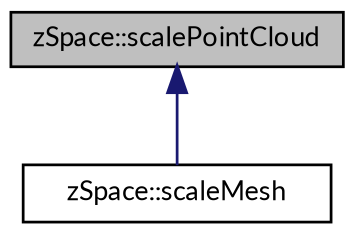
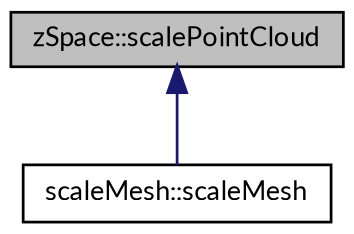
(177, 193) -> (177, 193)
